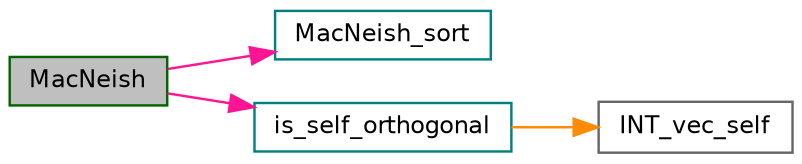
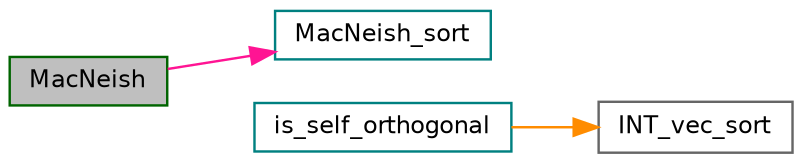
(199, 98) -> none
(696, 127) -> (696, 127)
